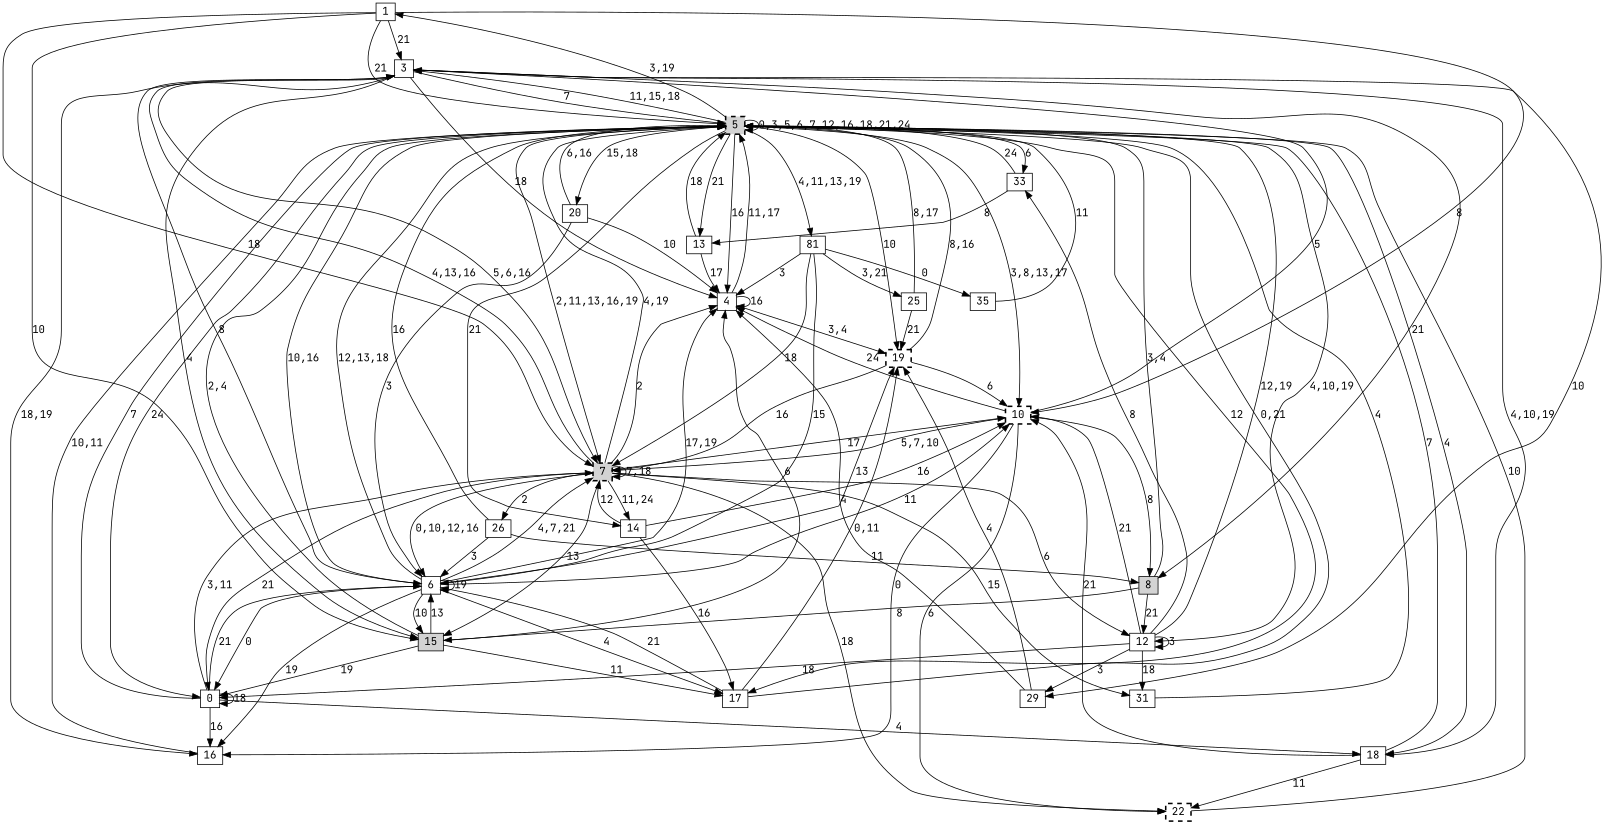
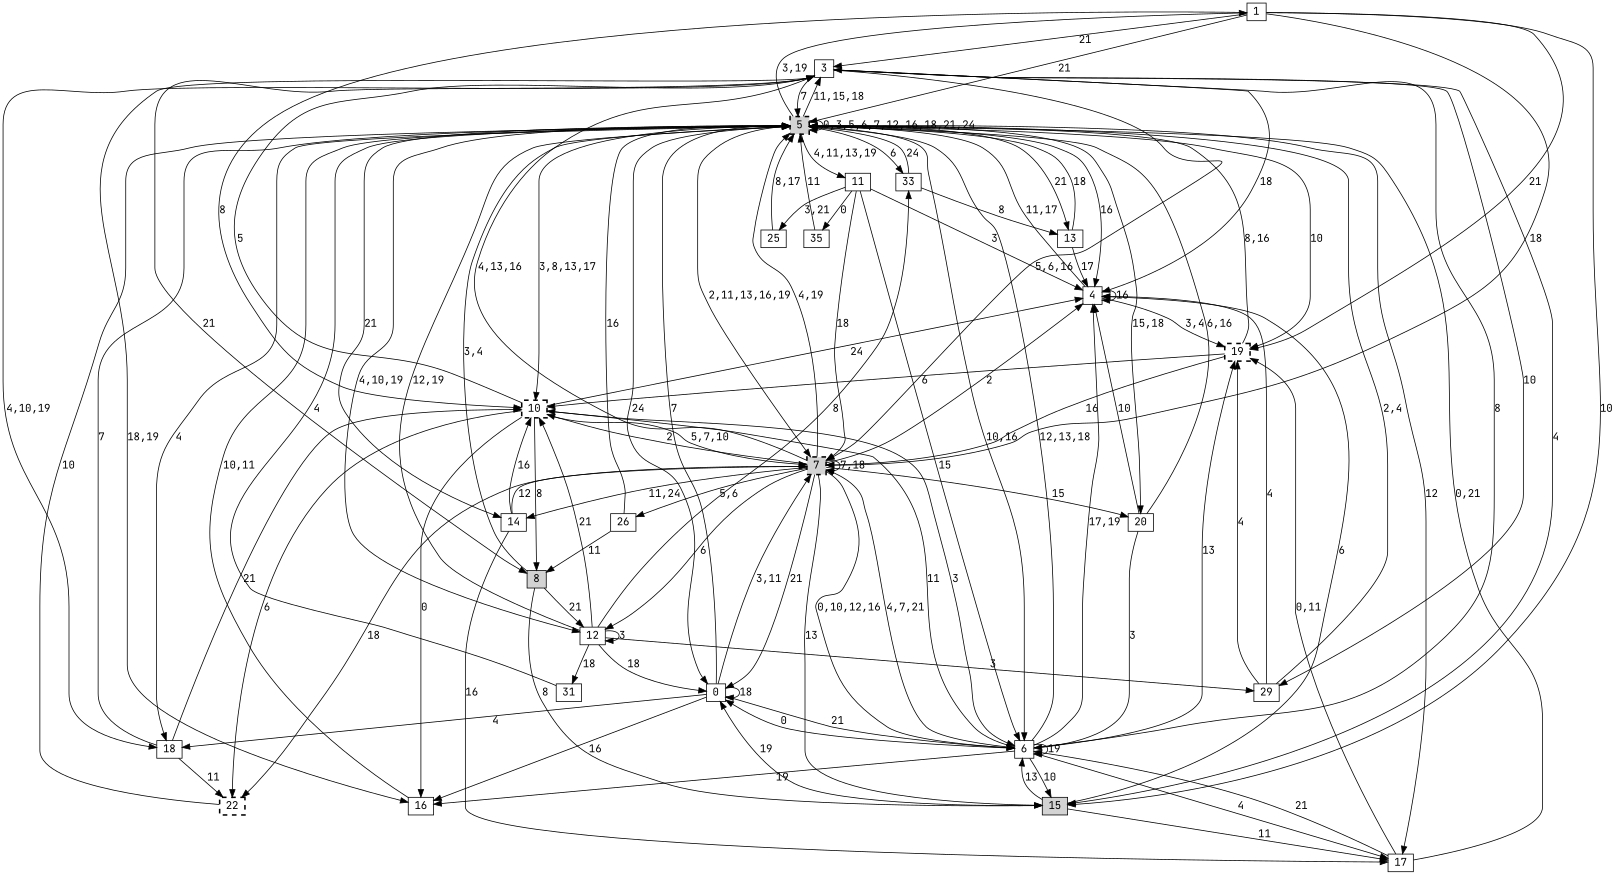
(813, 245) -> (858, 182)
(295, 278) -> (1349, 186)
(907, 326) -> (1555, 131)
(854, 444) -> (670, 437)
(525, 500) -> (729, 494)
(899, 516) -> (974, 486)
(468, 555) -> (866, 443)
